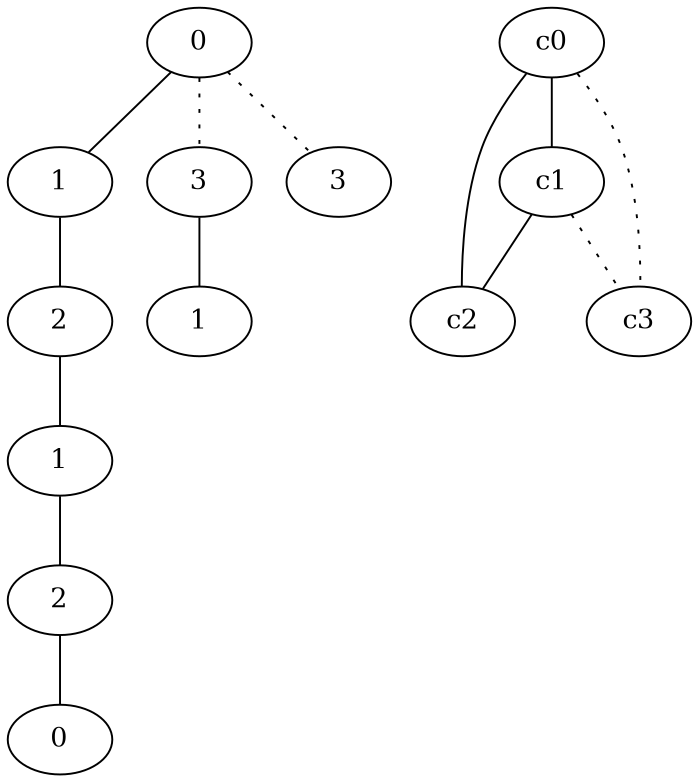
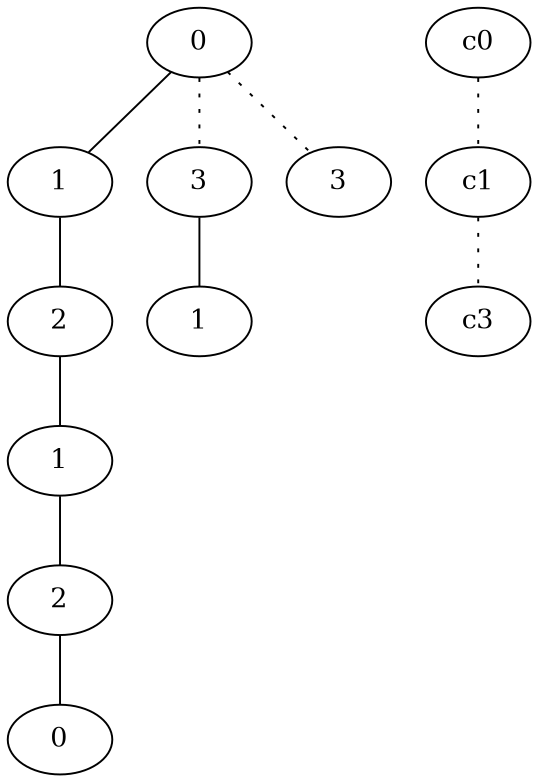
(552, 112) -> (478, 112)
(629, 173) -> none
(463, 321) -> none
